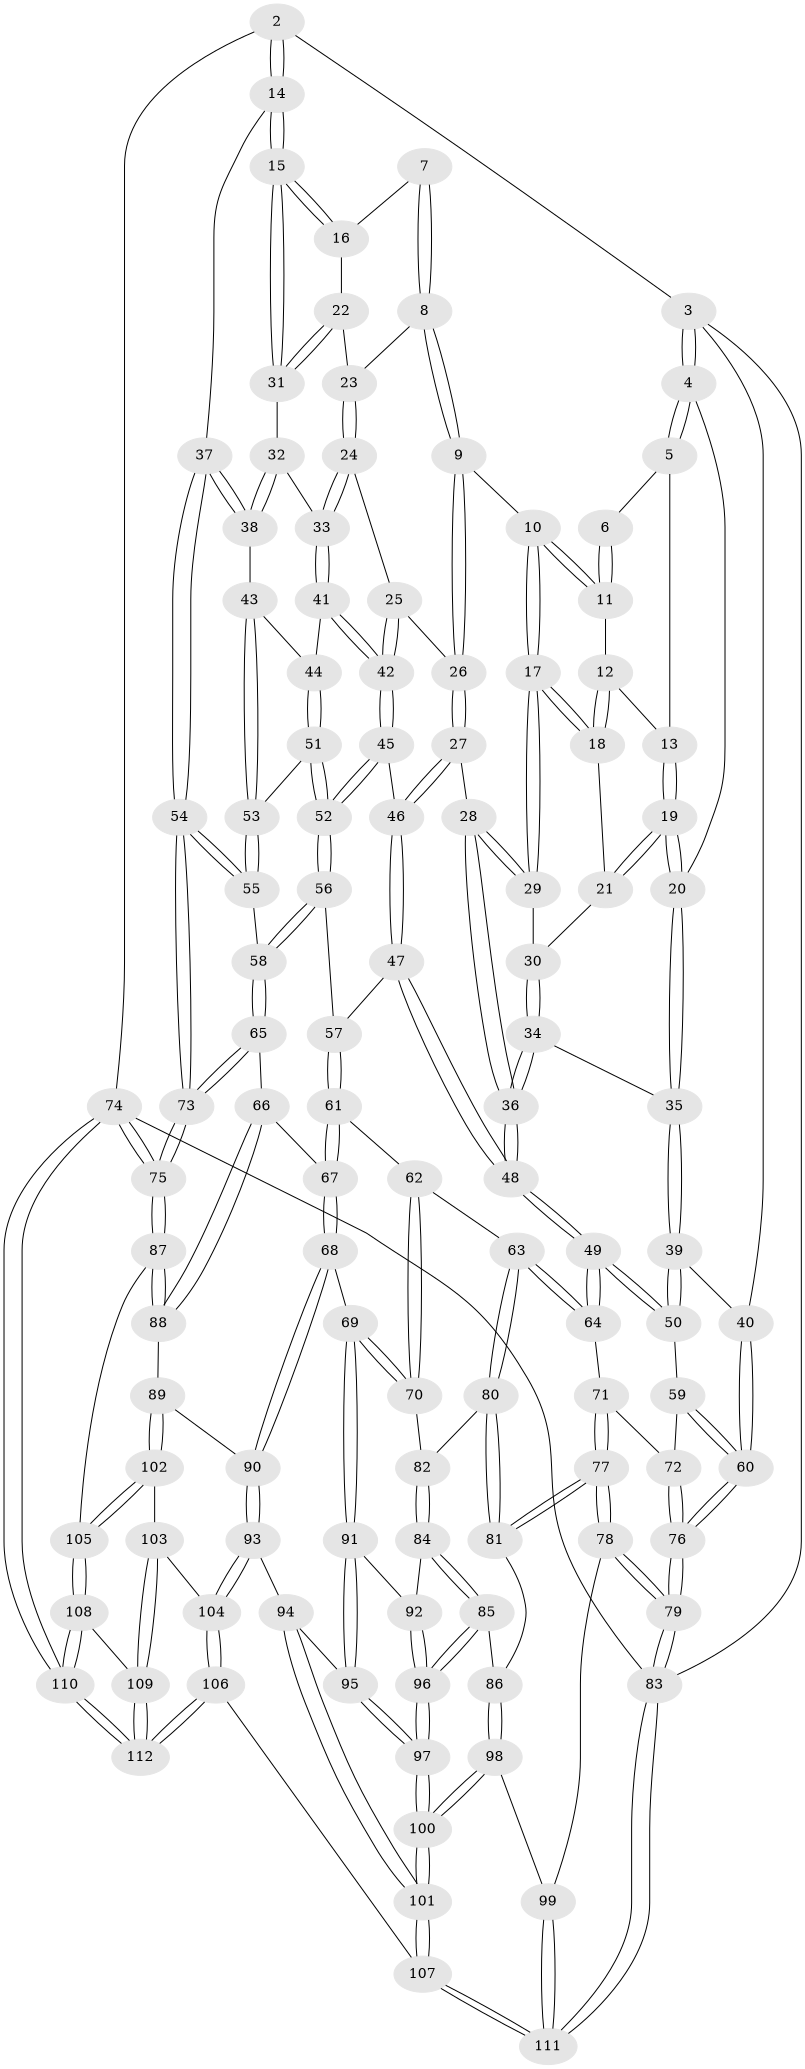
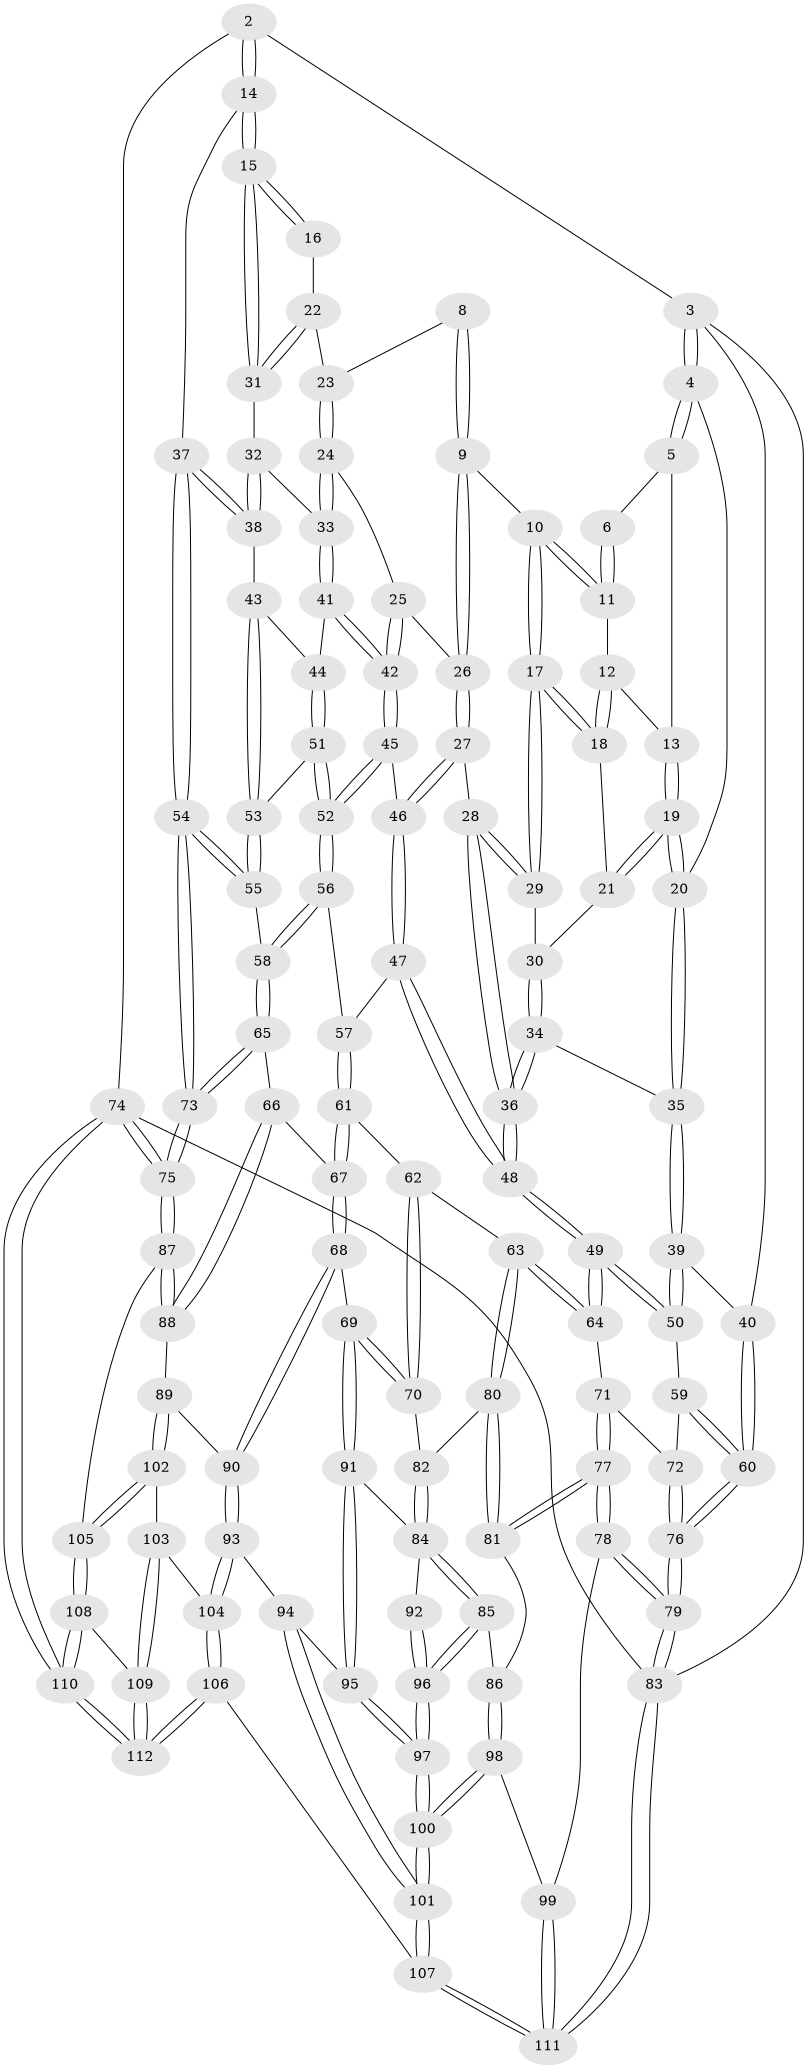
(425, 167) -> none
(383, 1577) -> (385, 1504)
